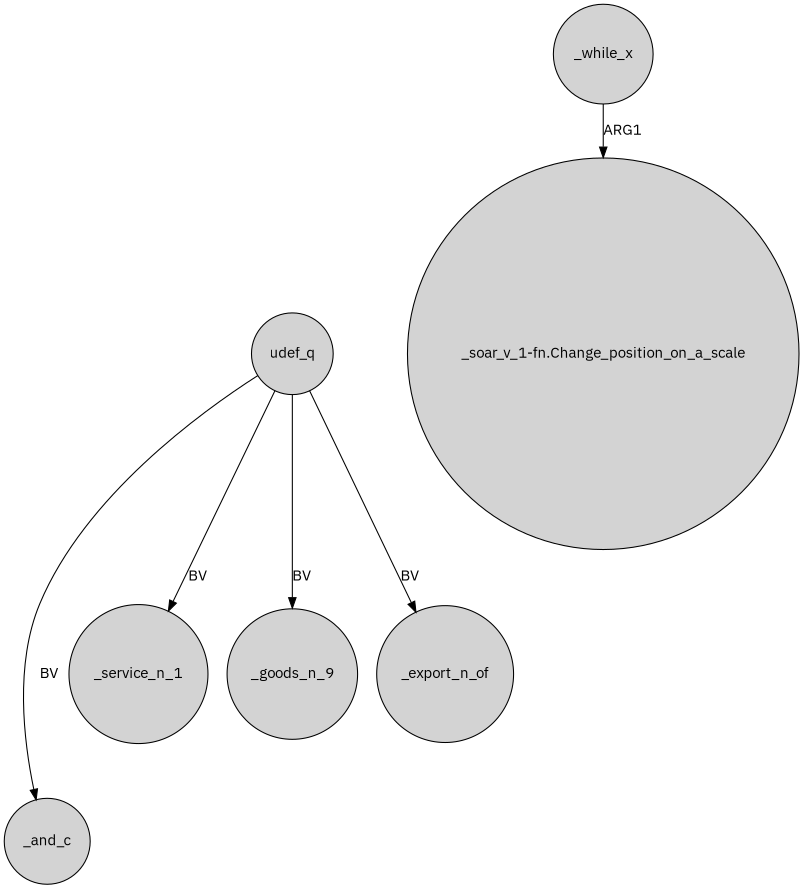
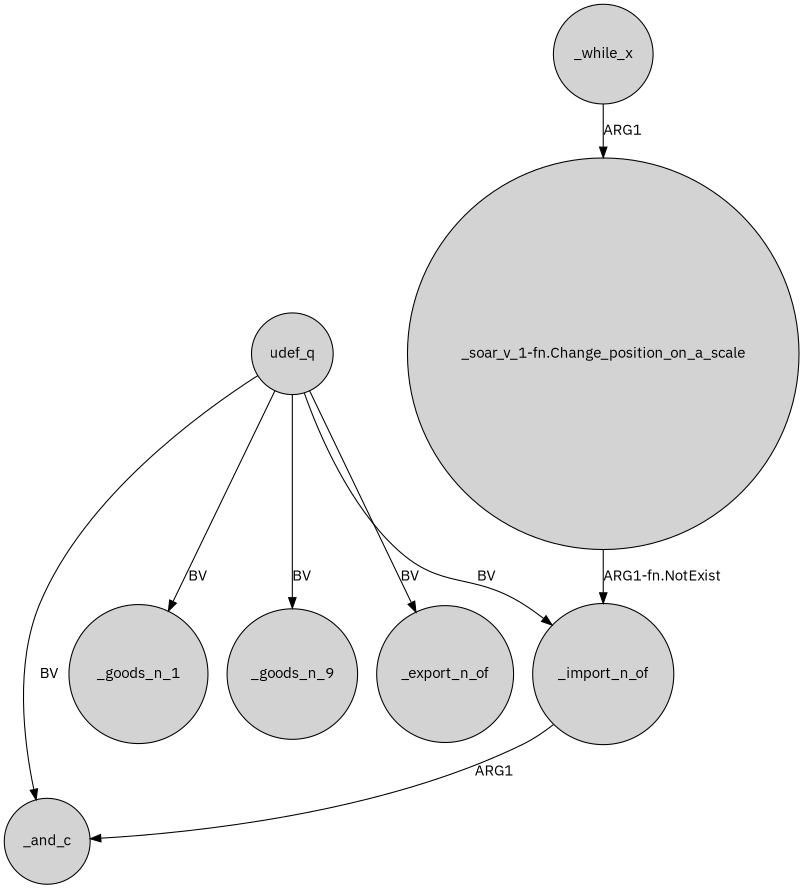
(138, 674) -> (138, 674)
none -> (603, 674)
